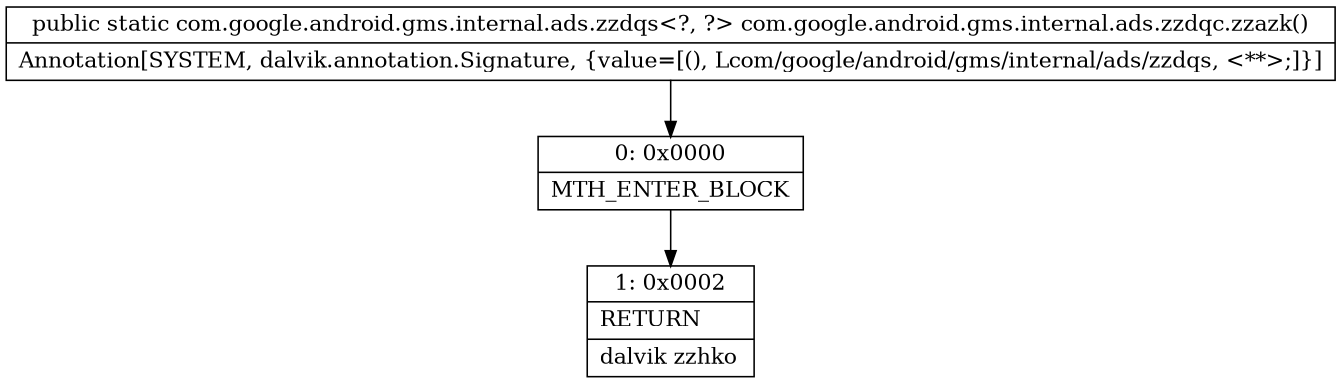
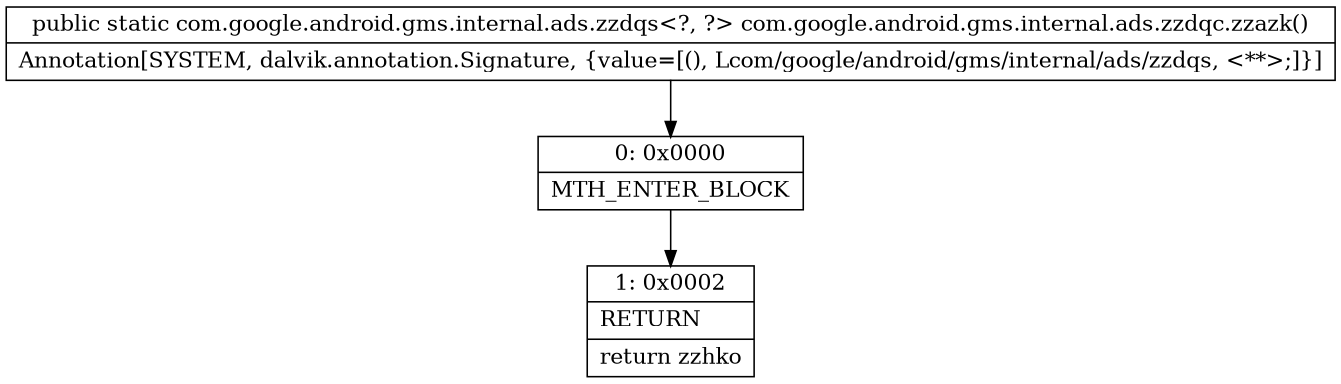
(668, 357) -> (671, 357)
